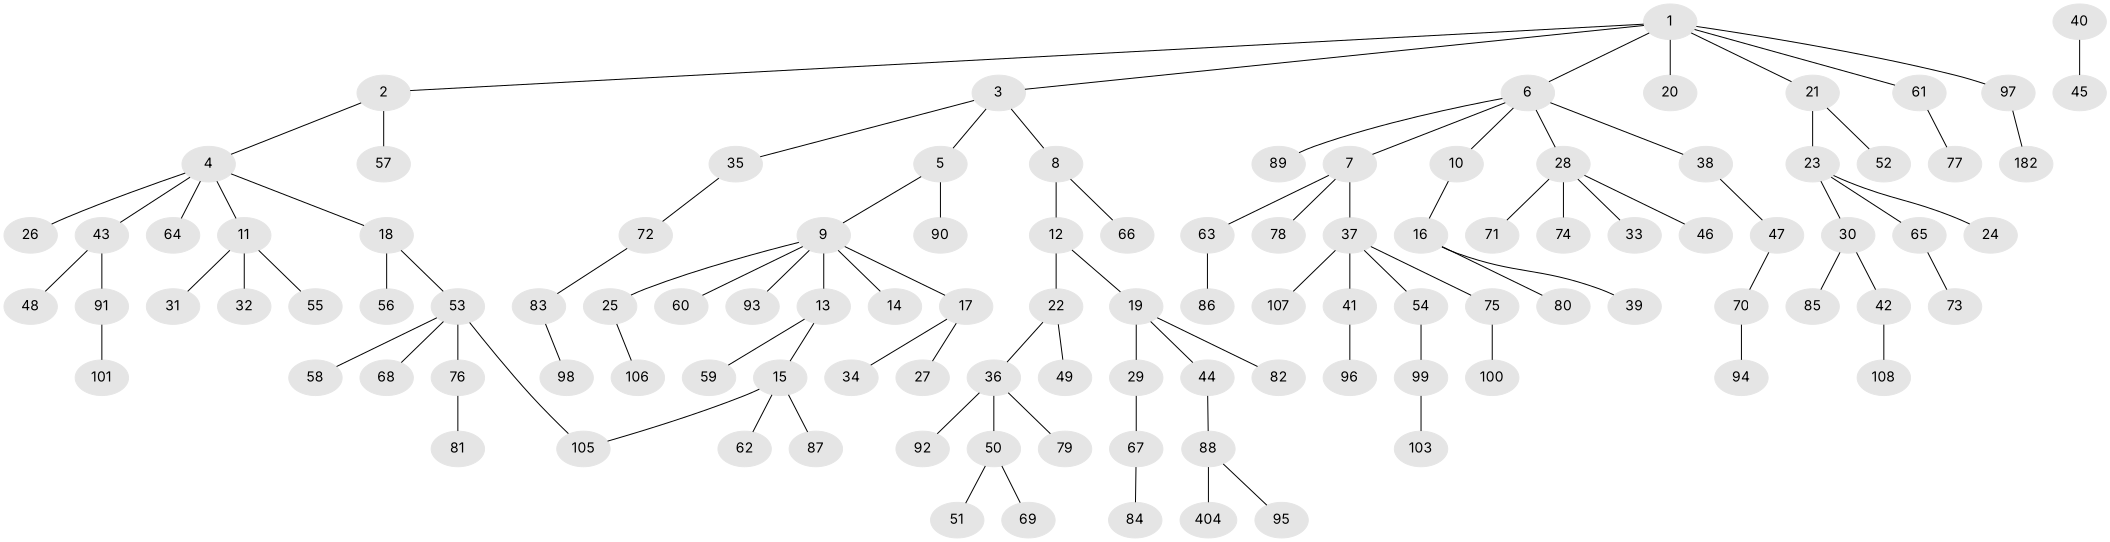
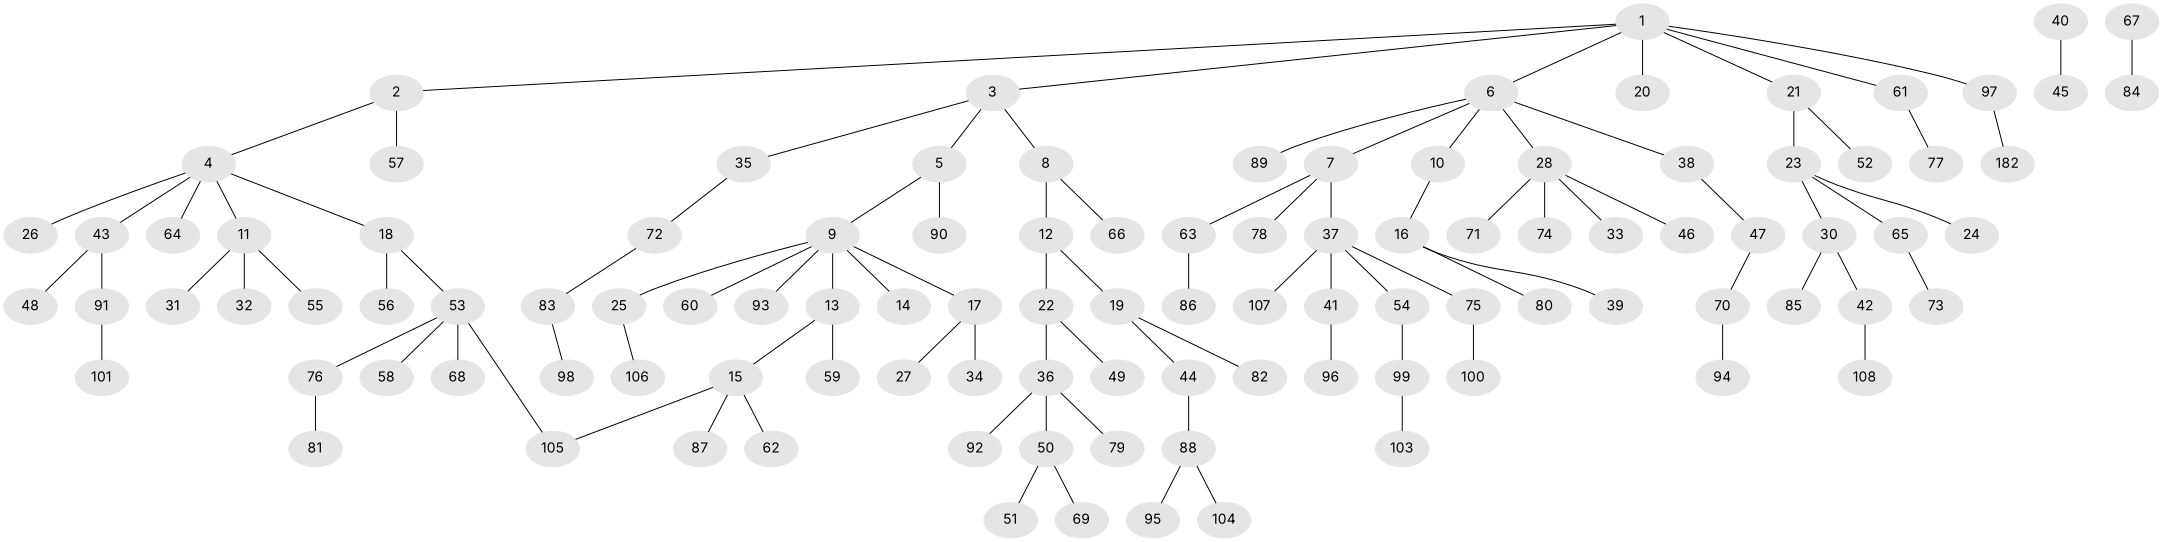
(1136, 378) -> none
(1208, 520) -> (1224, 520)
